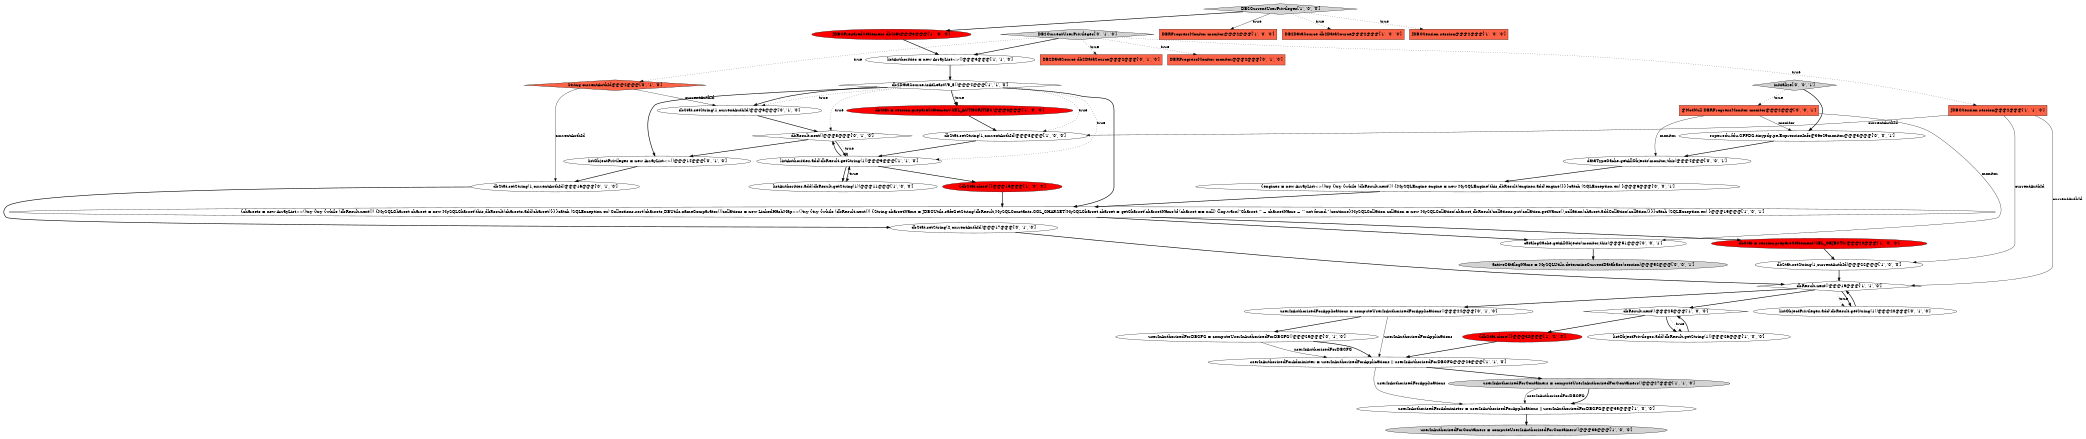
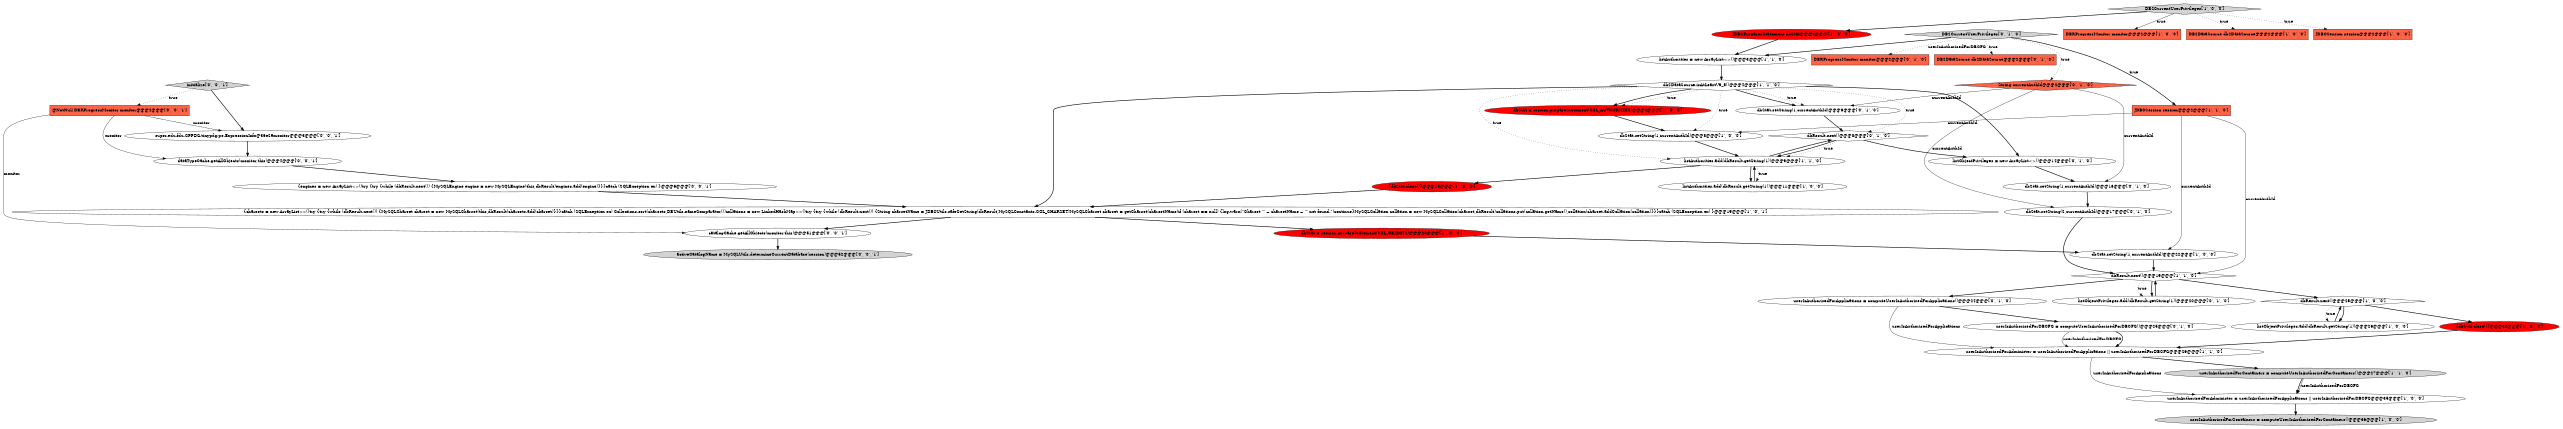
(1165, 47) -> (1957, 47)
(1546, 55) -> (2097, 59)
none -> (1925, 163)
